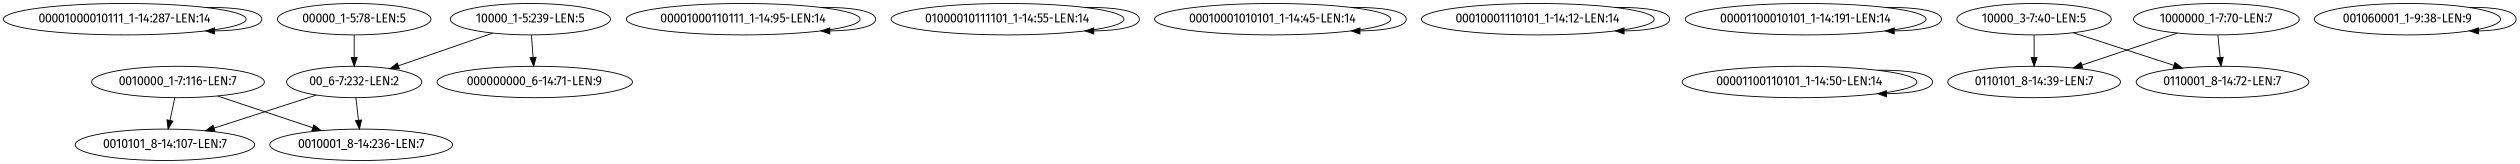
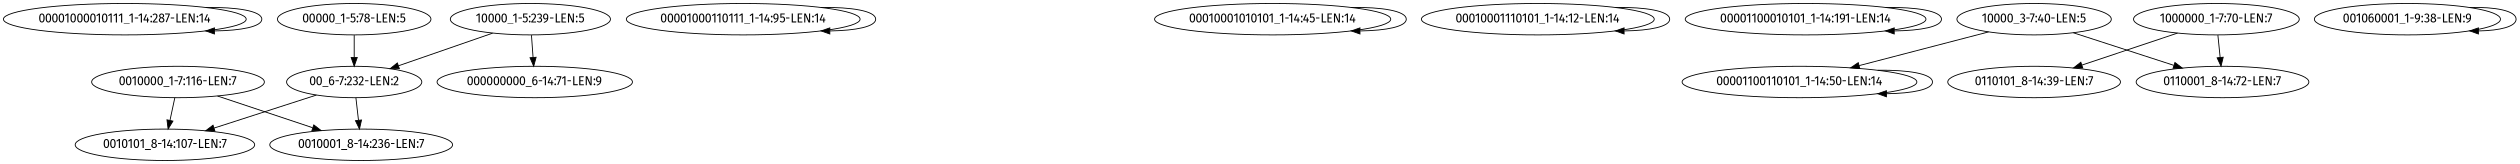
(1008, 19) -> none
(2034, 46) -> (1924, 49)
